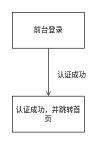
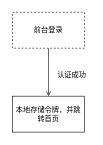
(48, 30) -> (48, 30)
(48, 114) -> (48, 114)
